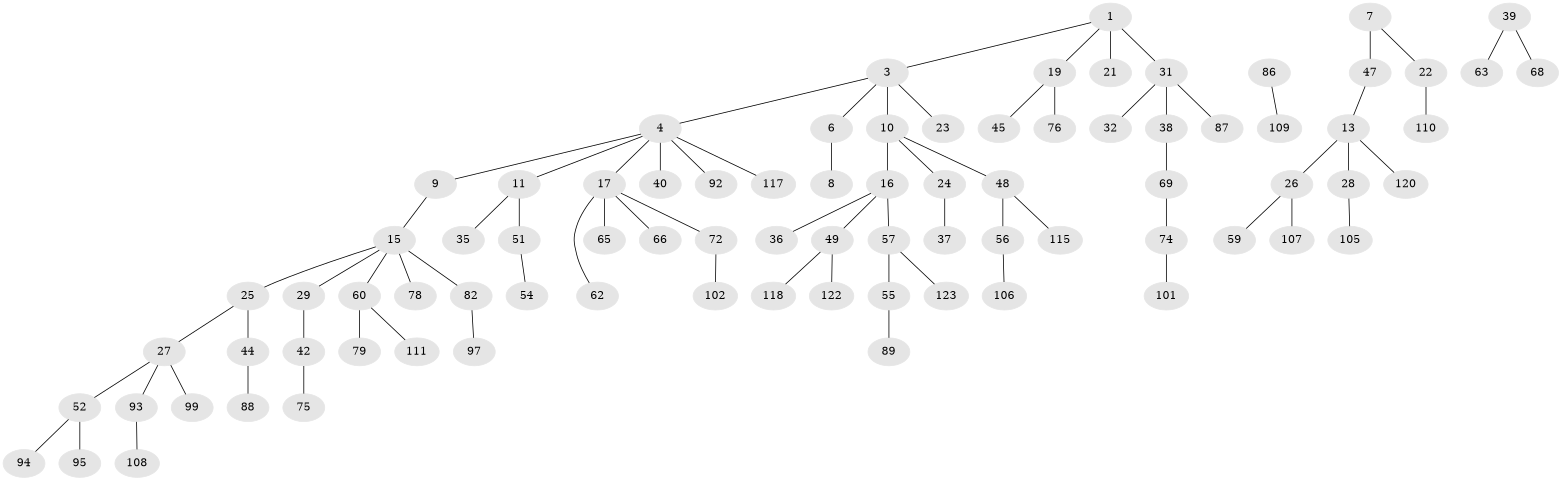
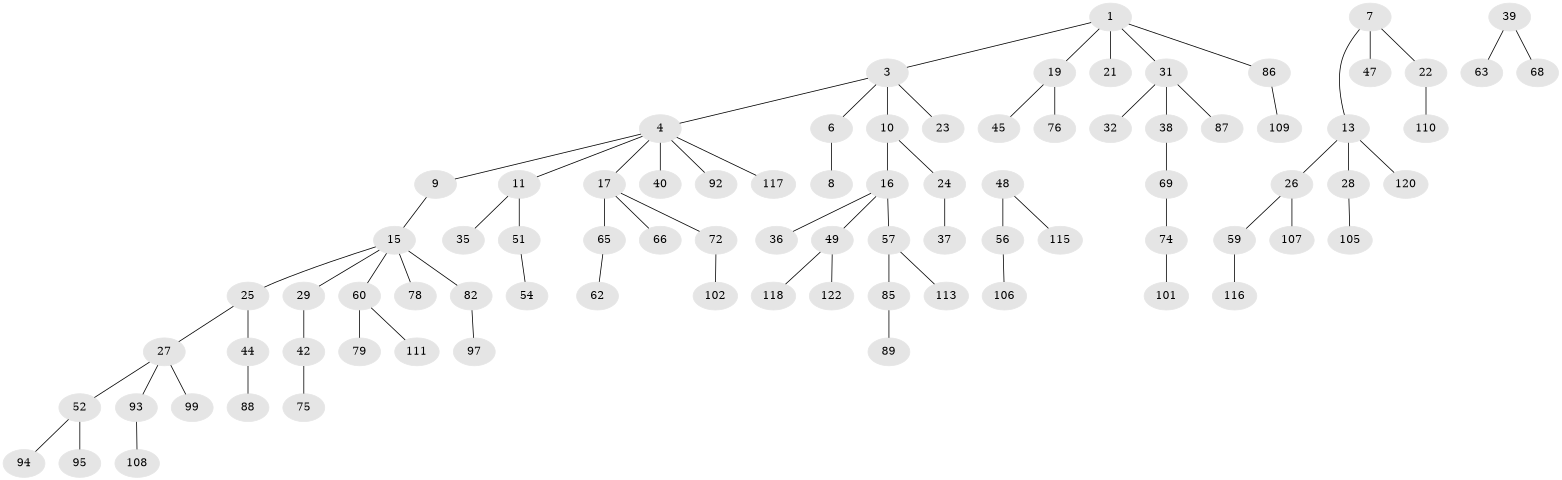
none -> (1190, 45)
(1359, 101) -> (1340, 70)
(945, 157) -> none
(574, 239) -> (601, 268)
(889, 296) -> (889, 296)
(946, 296) -> (946, 296)
none -> (1235, 296)
